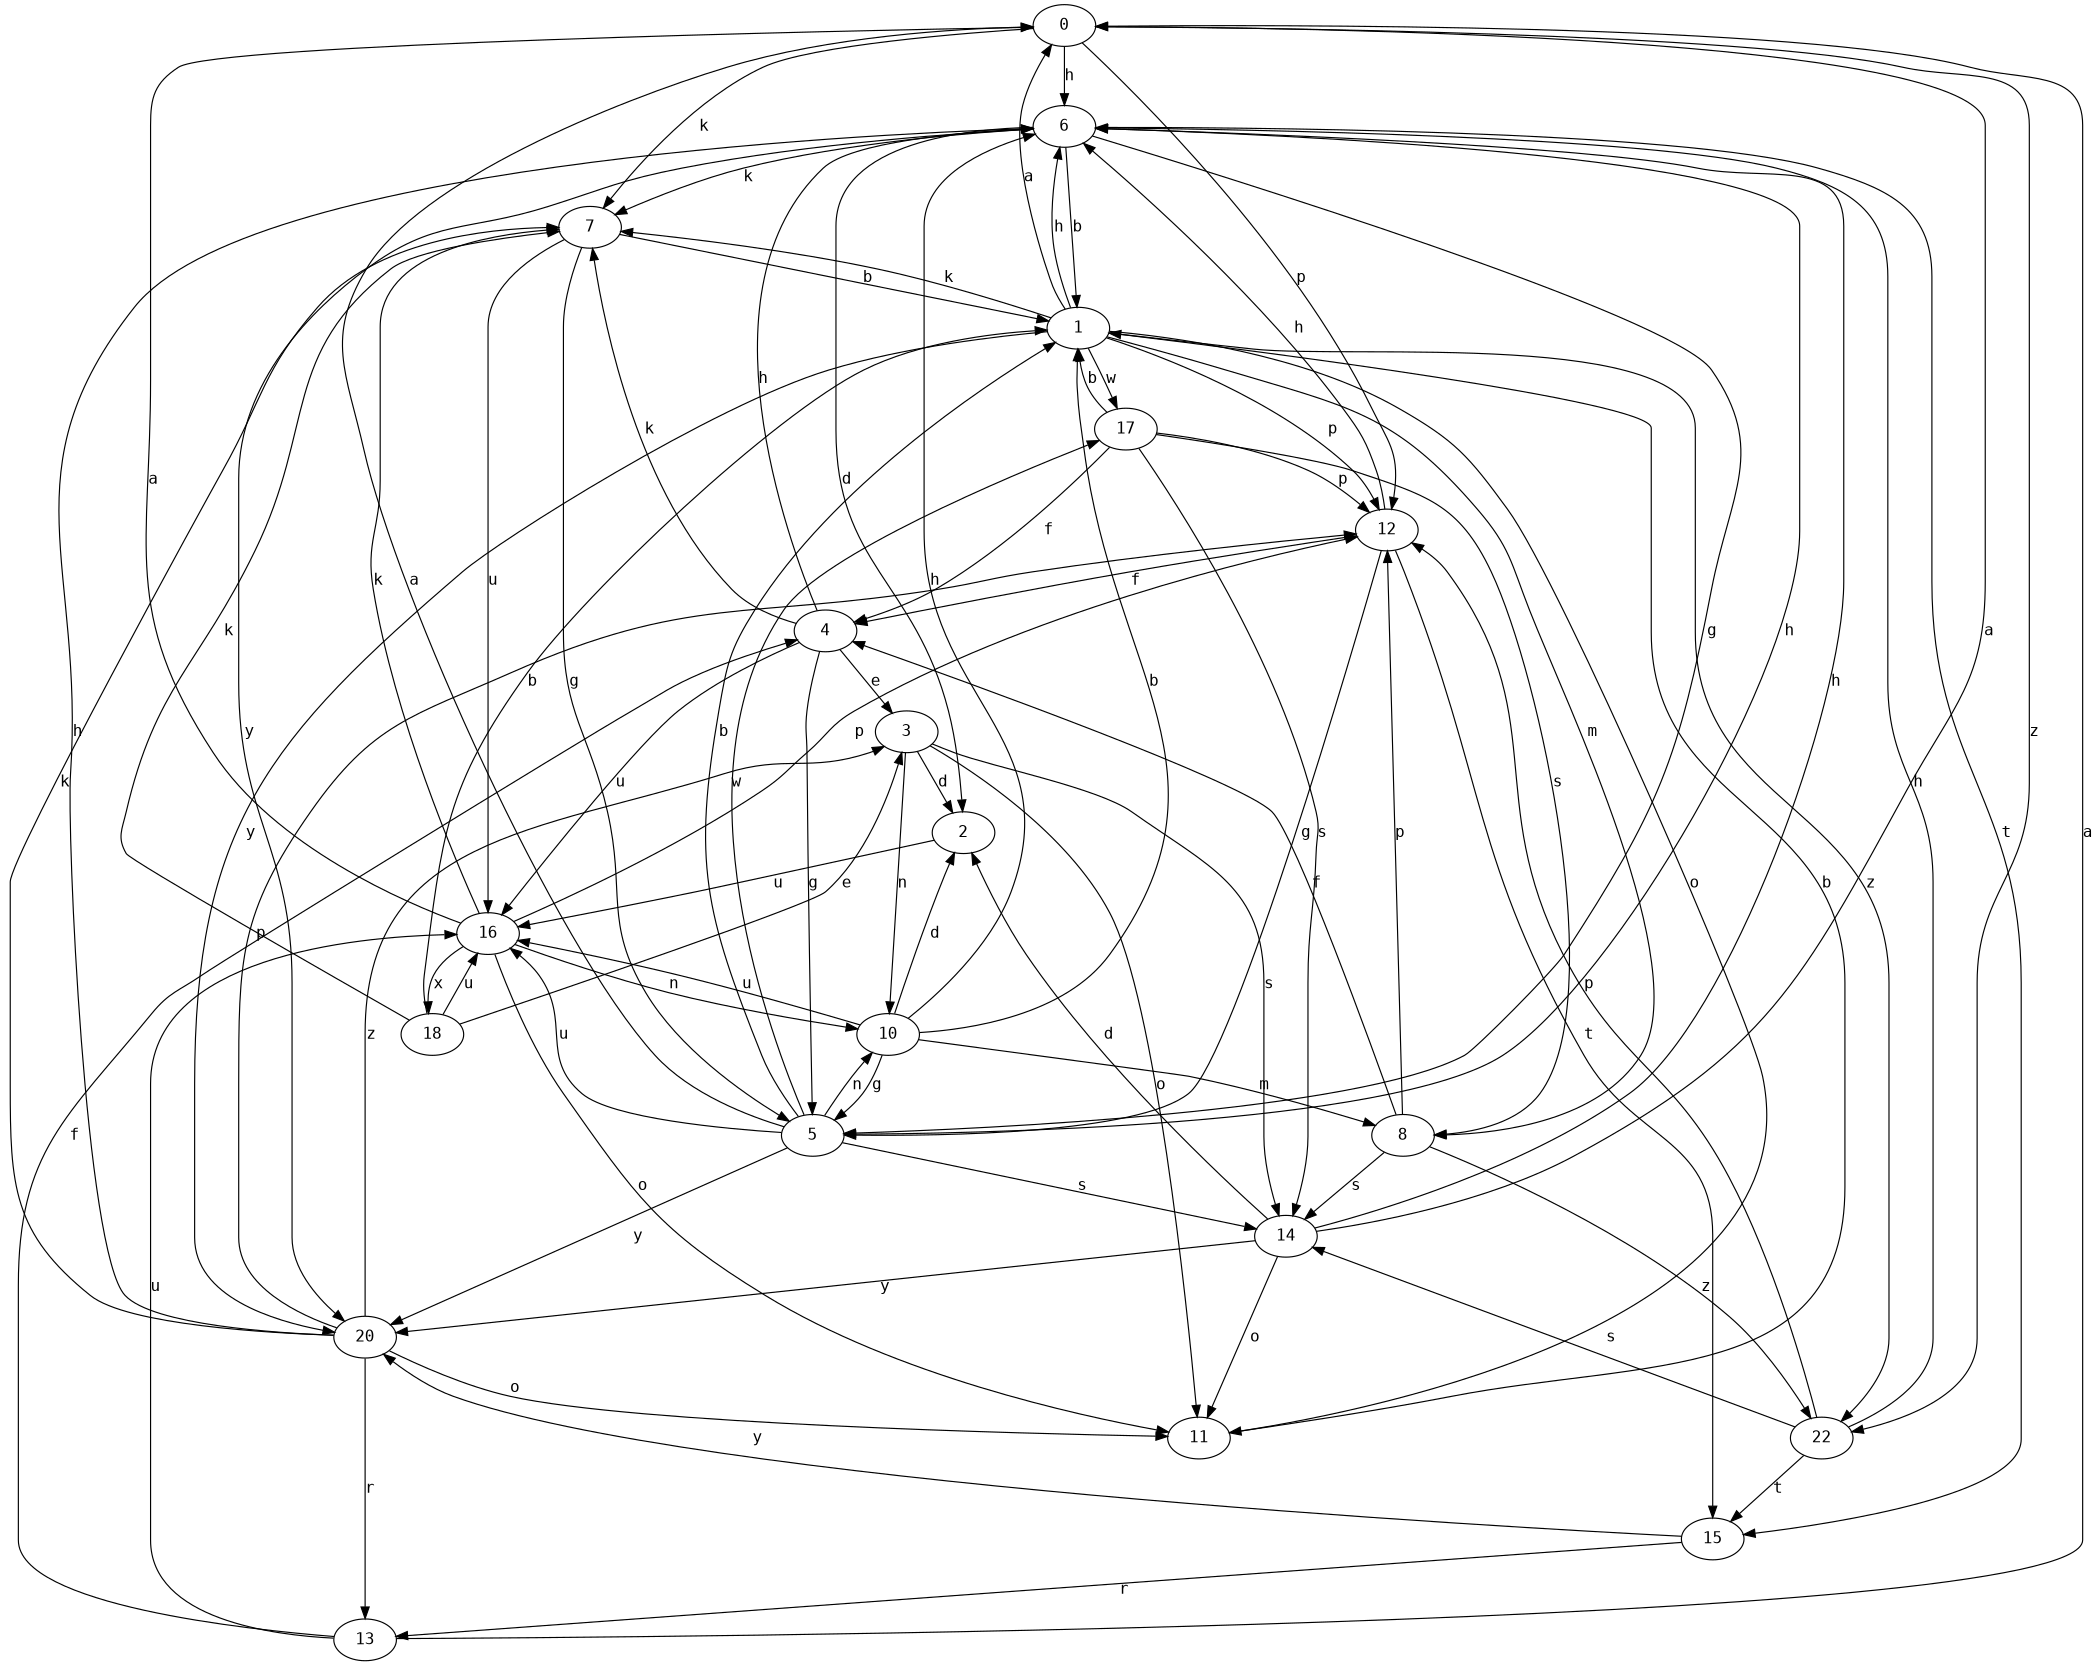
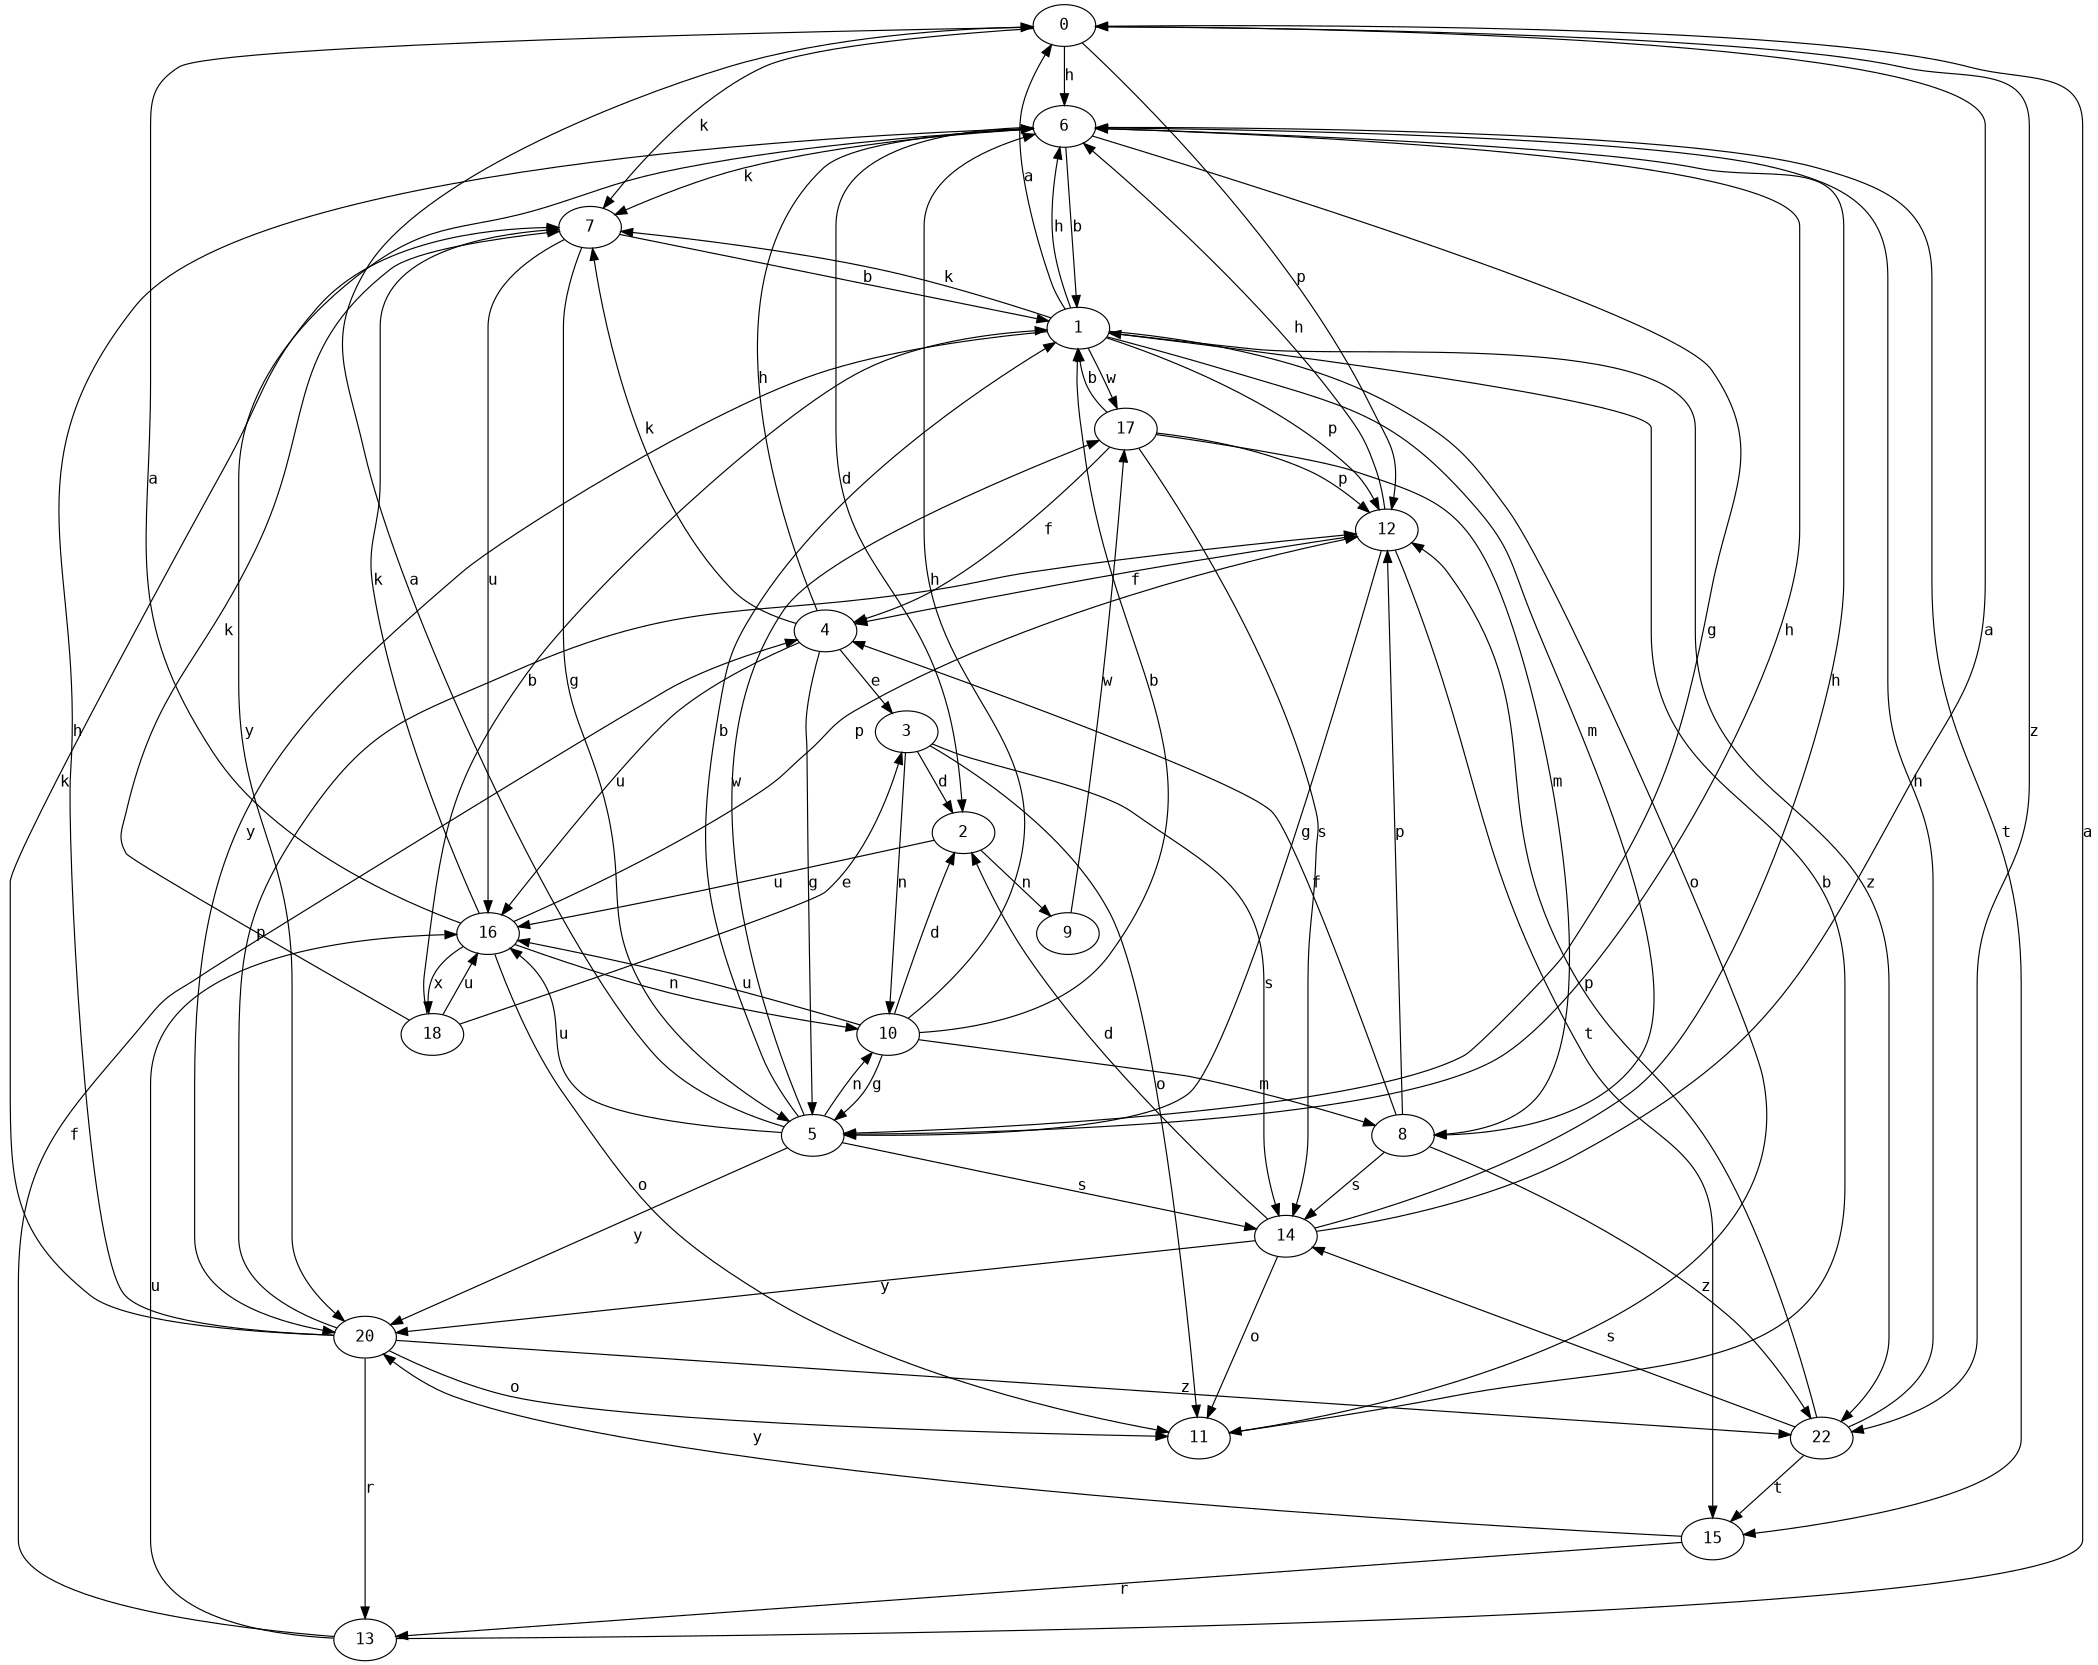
(1558, 782) -> (1558, 782)
(418, 892) -> (1087, 1387)
none -> (1068, 934)
